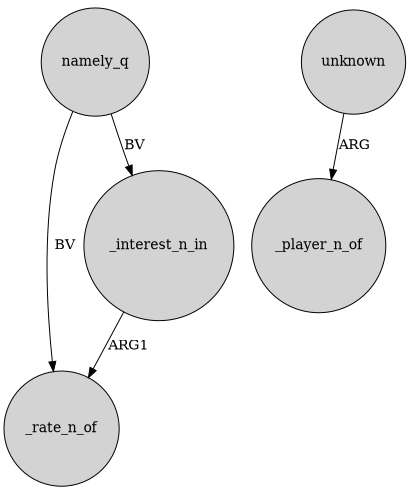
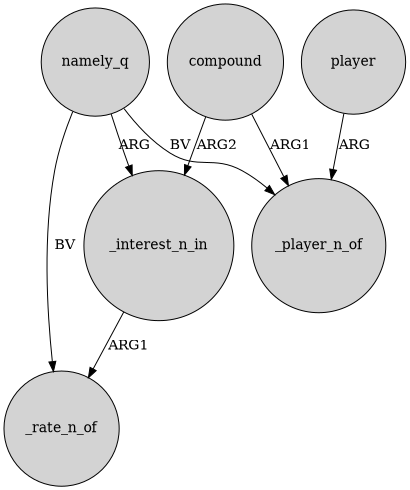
none -> (225, 62)
(354, 62) -> (354, 62)
(135, 145) -> (135, 145)
none -> (181, 158)
